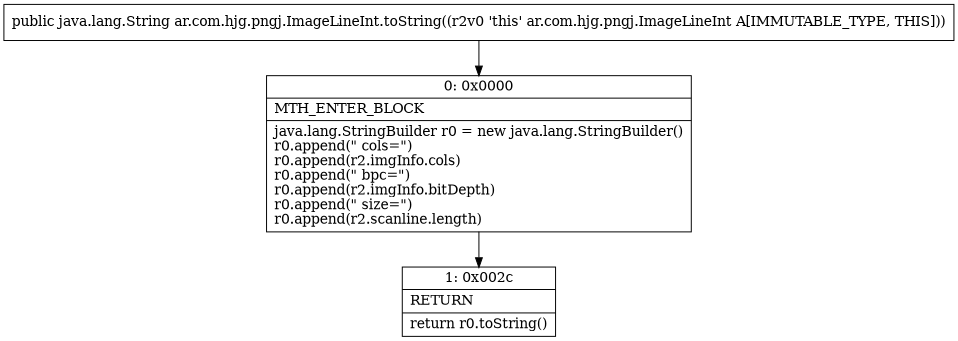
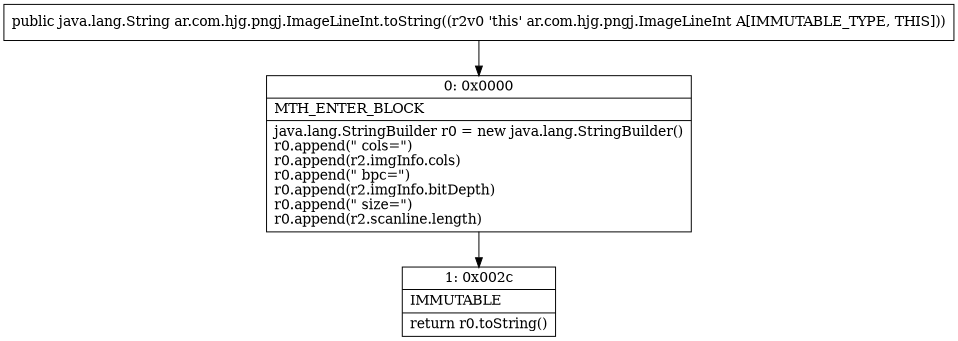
(442, 301) -> (456, 301)
